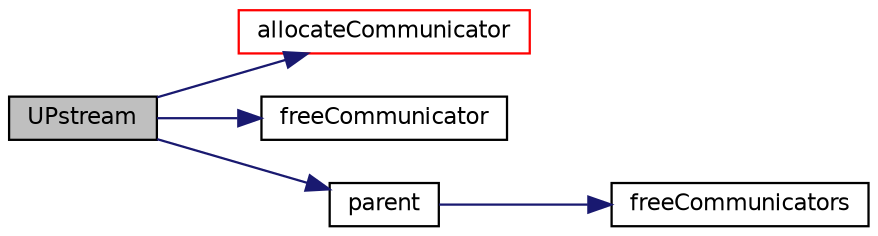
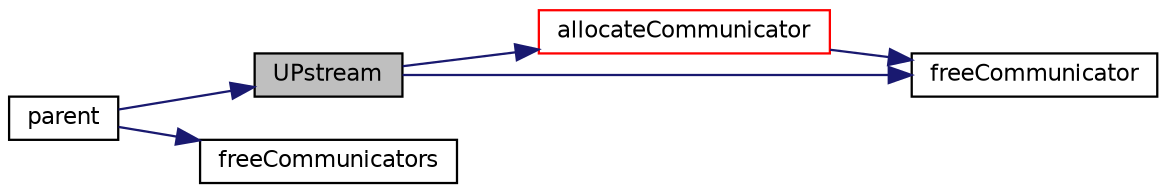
none -> (859, 53)
(232, 161) -> (175, 100)
